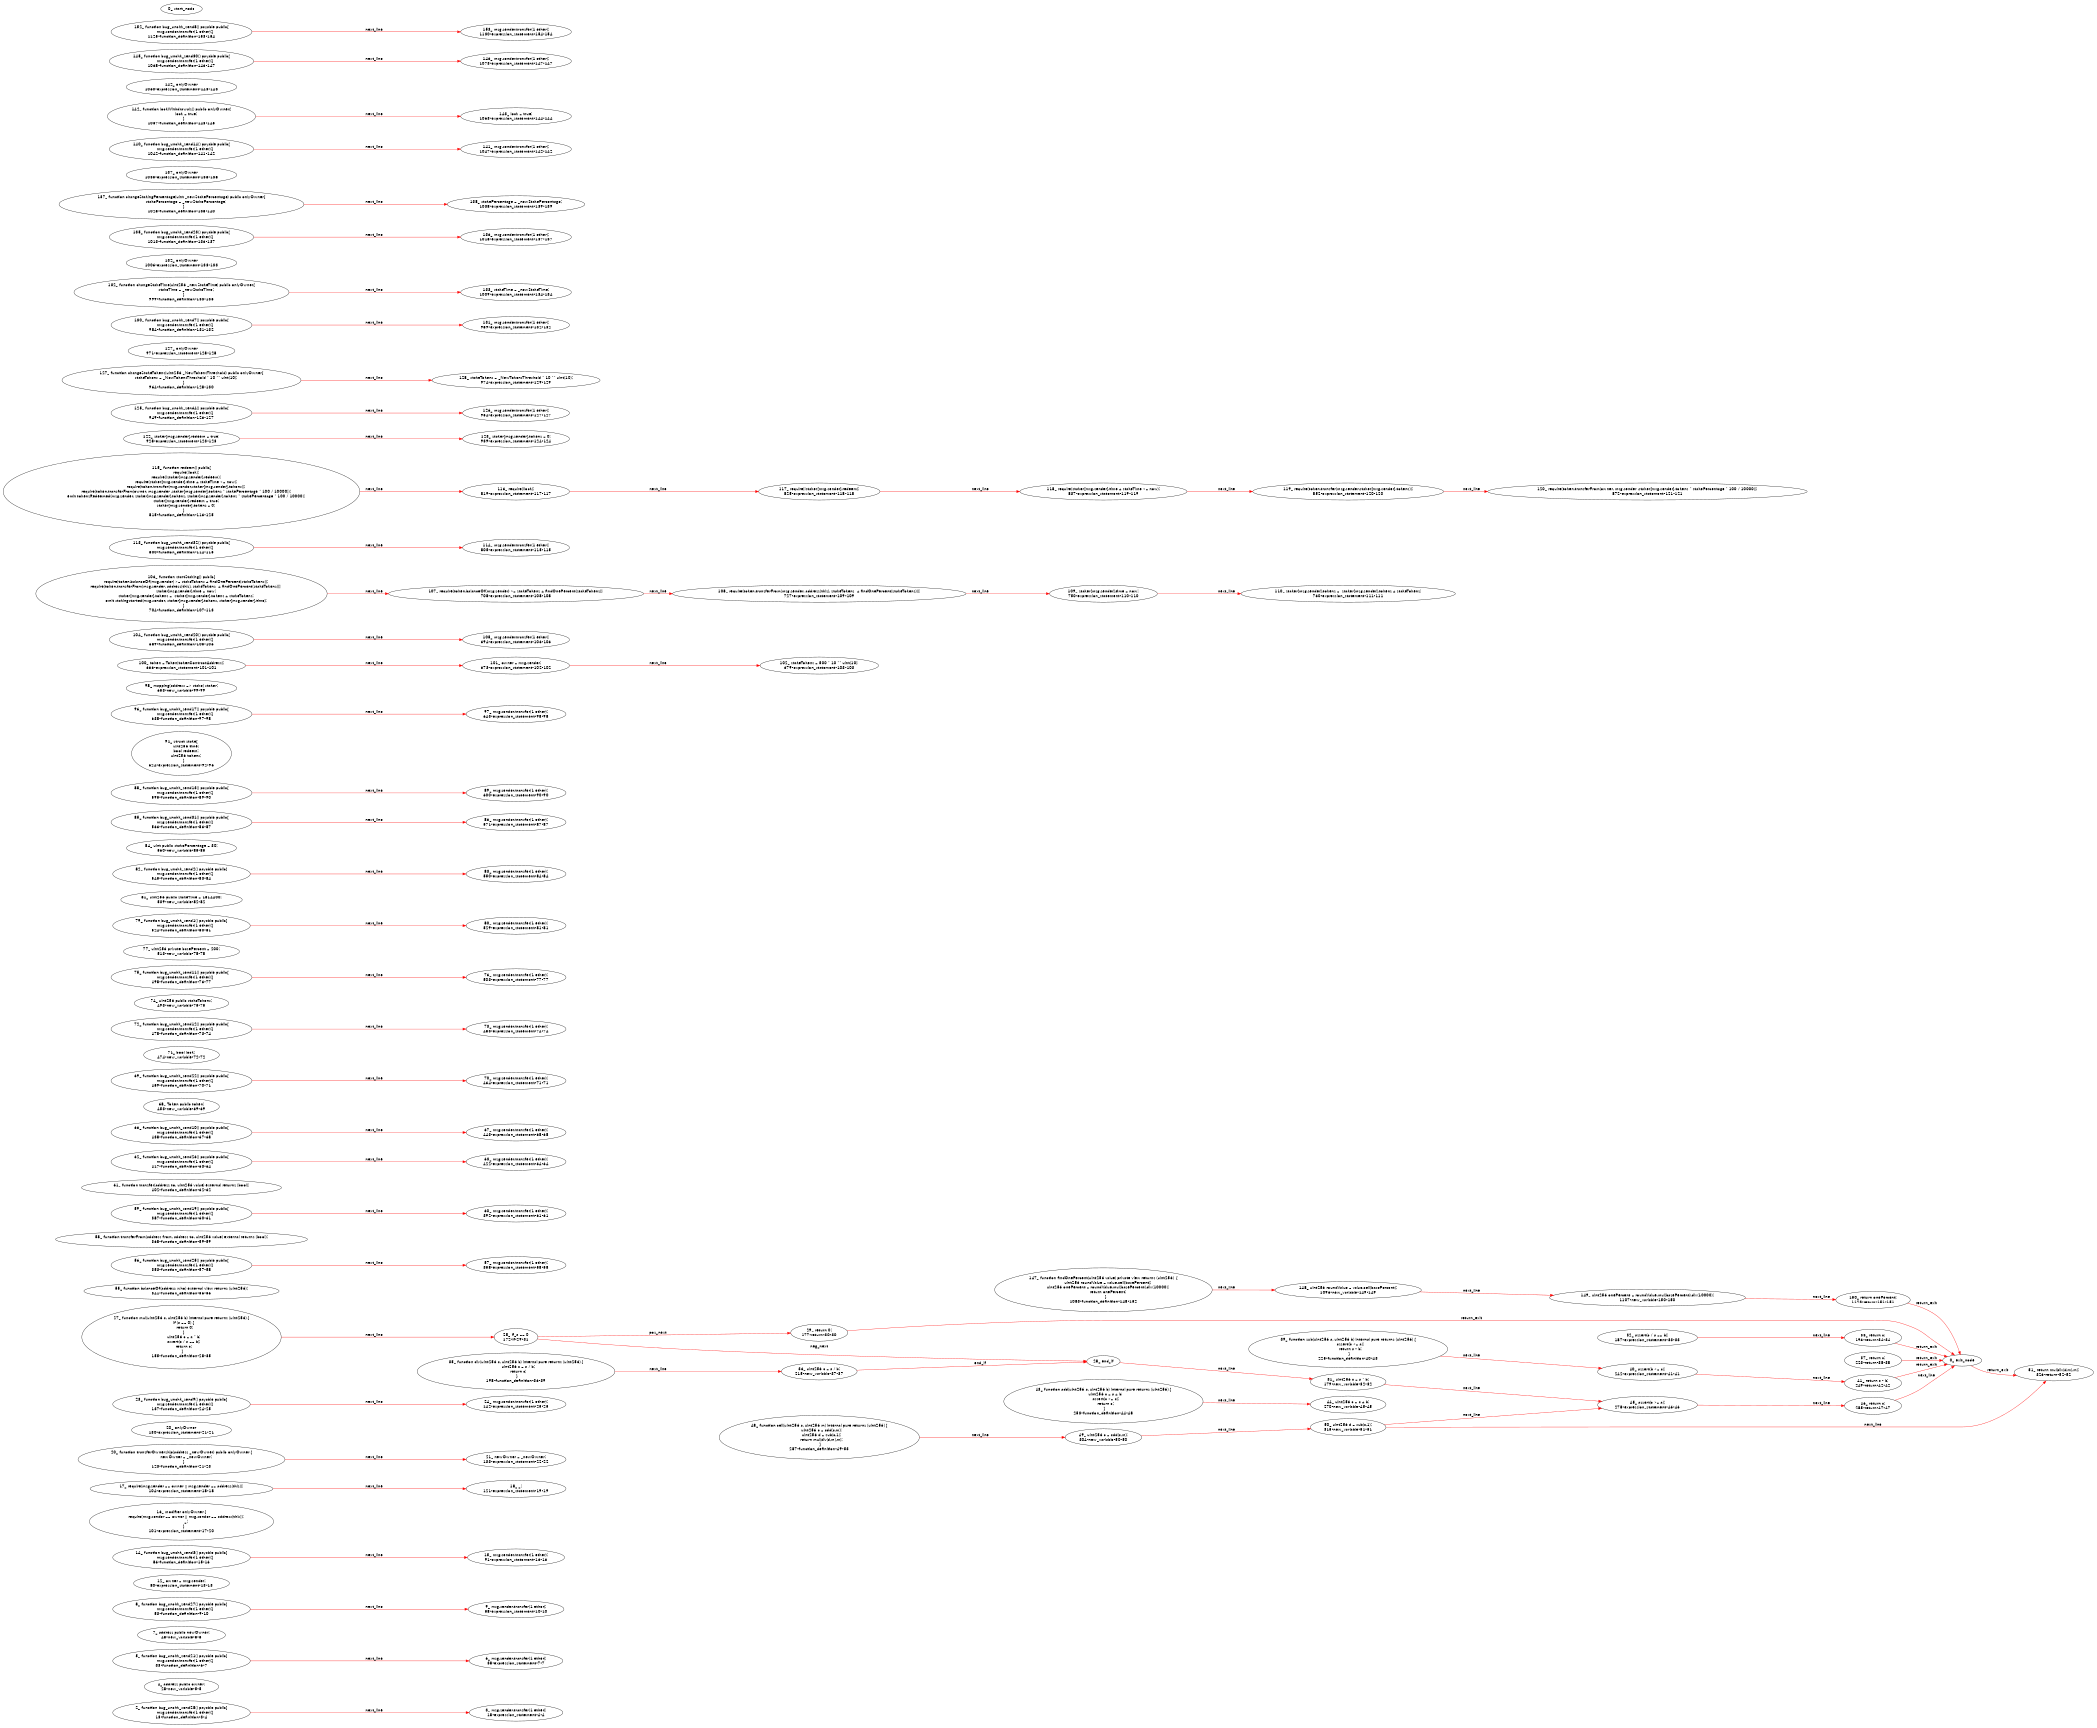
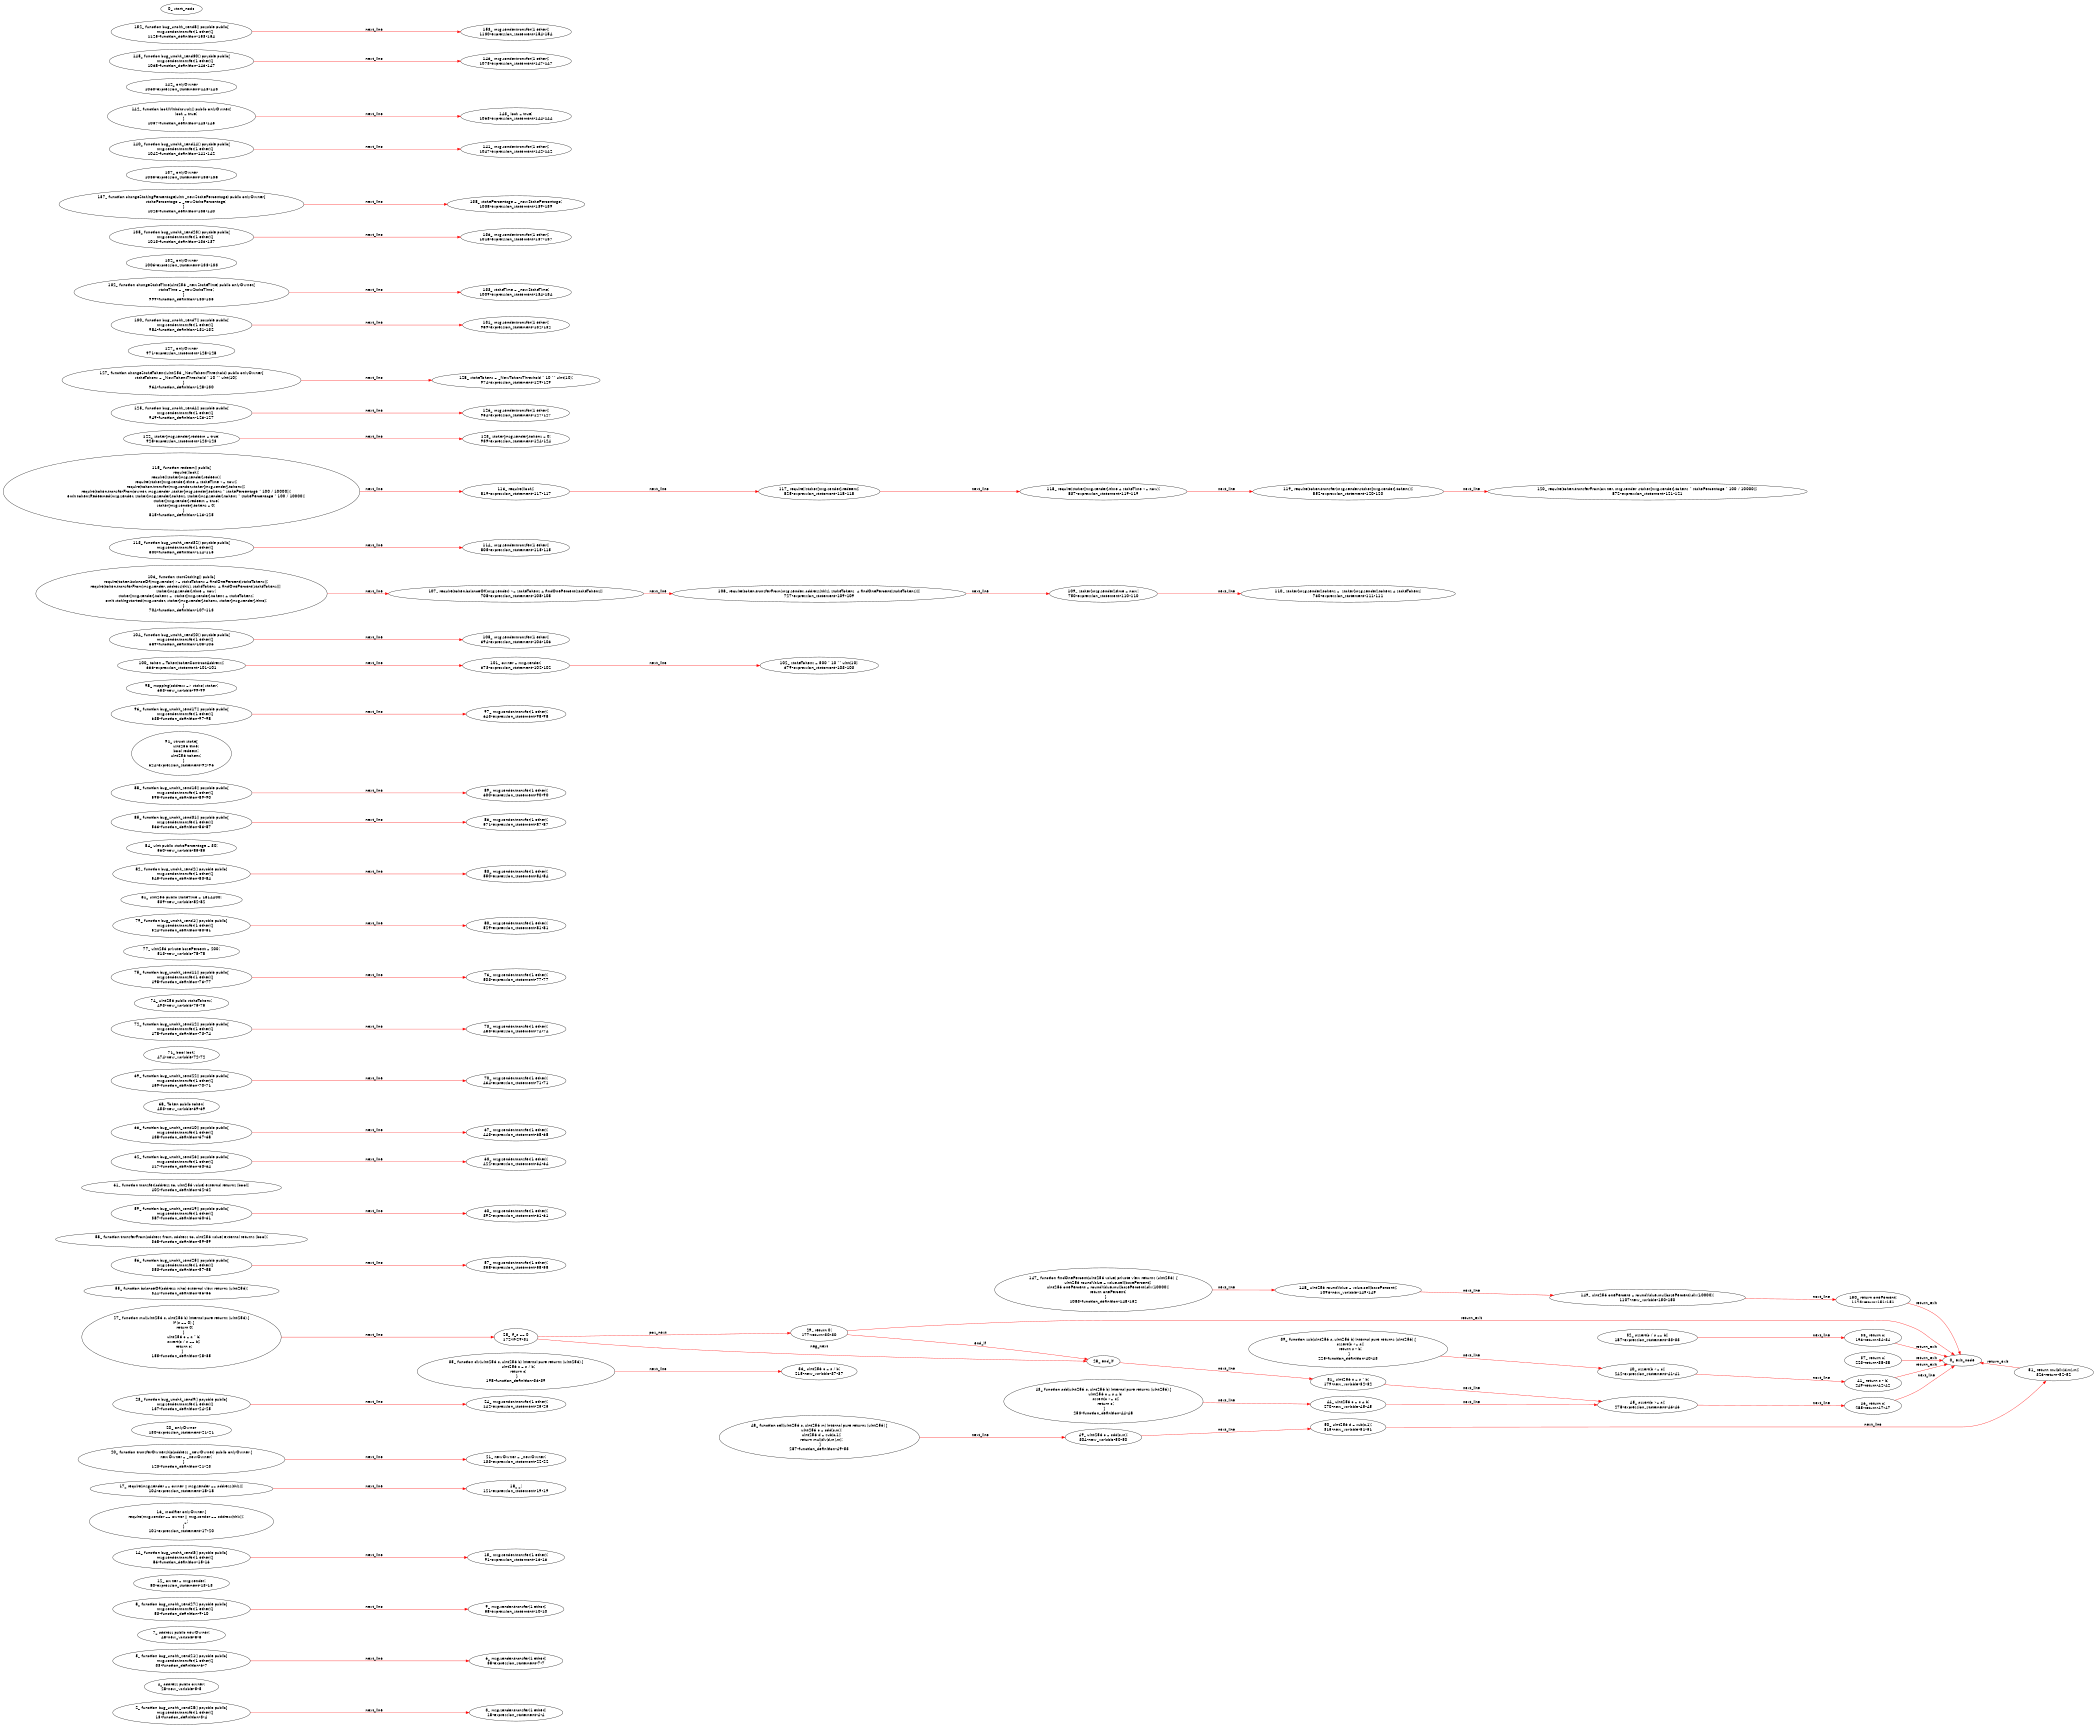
(970, 1366) -> (966, 1345)
(1991, 1373) -> (2002, 1366)
(1491, 1417) -> (1490, 1405)
